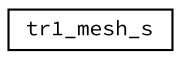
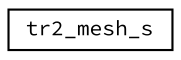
(90, 30) -> (90, 30)
